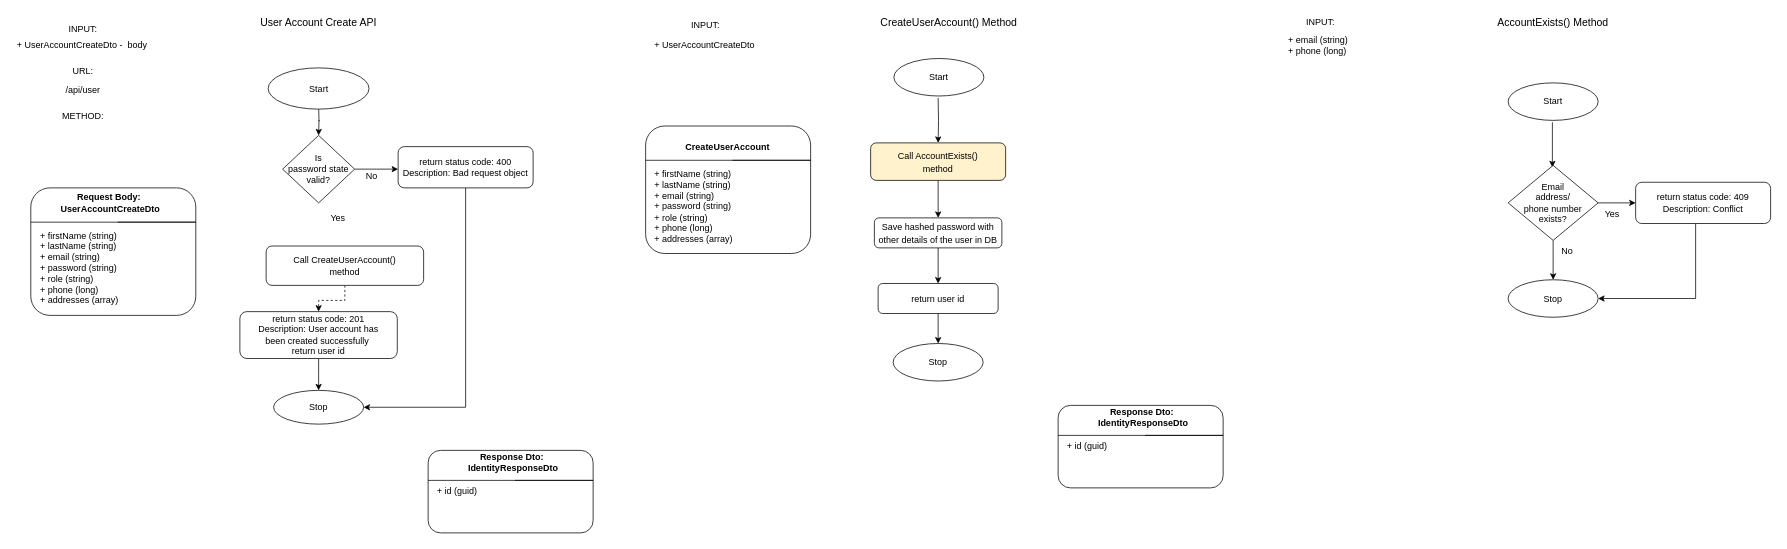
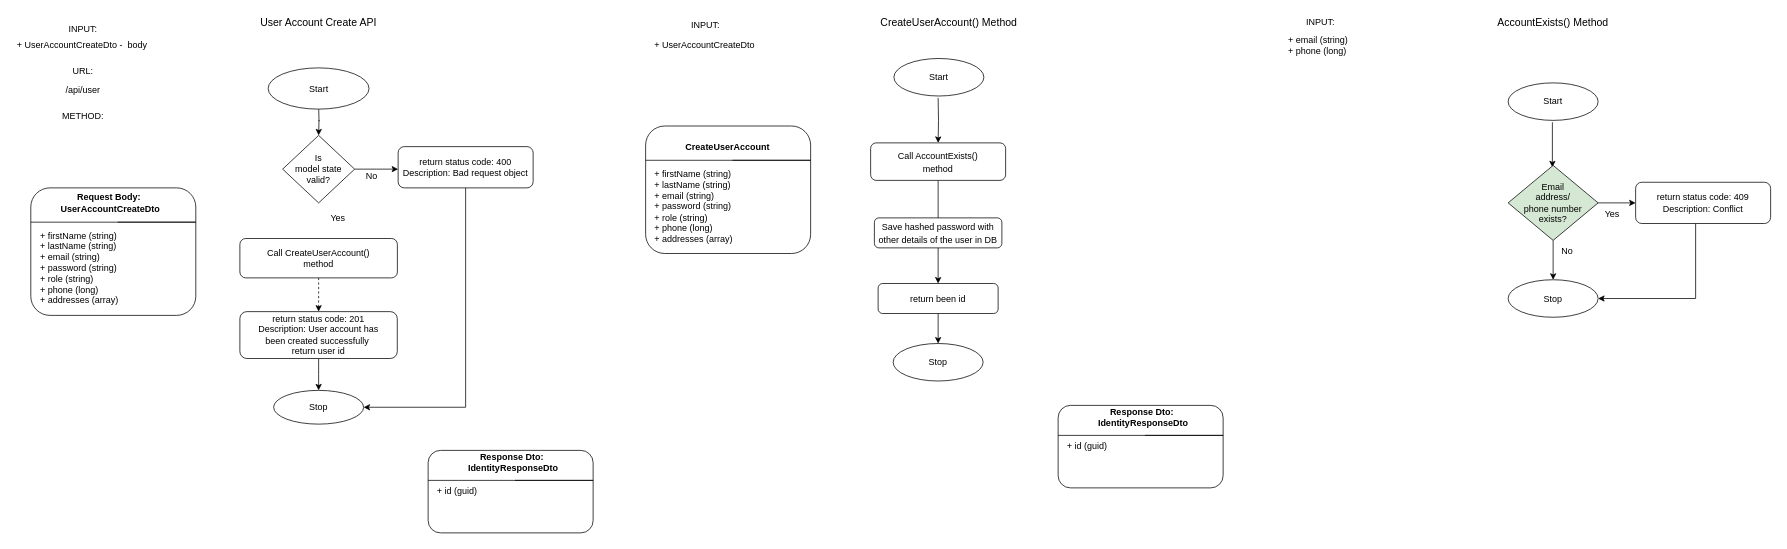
(938, 162) -> (938, 162)
(318, 169) -> (318, 169)
(1553, 203) -> (1553, 203)
(938, 211) -> (938, 213)
(345, 266) -> (318, 258)
(938, 299) -> (938, 299)
